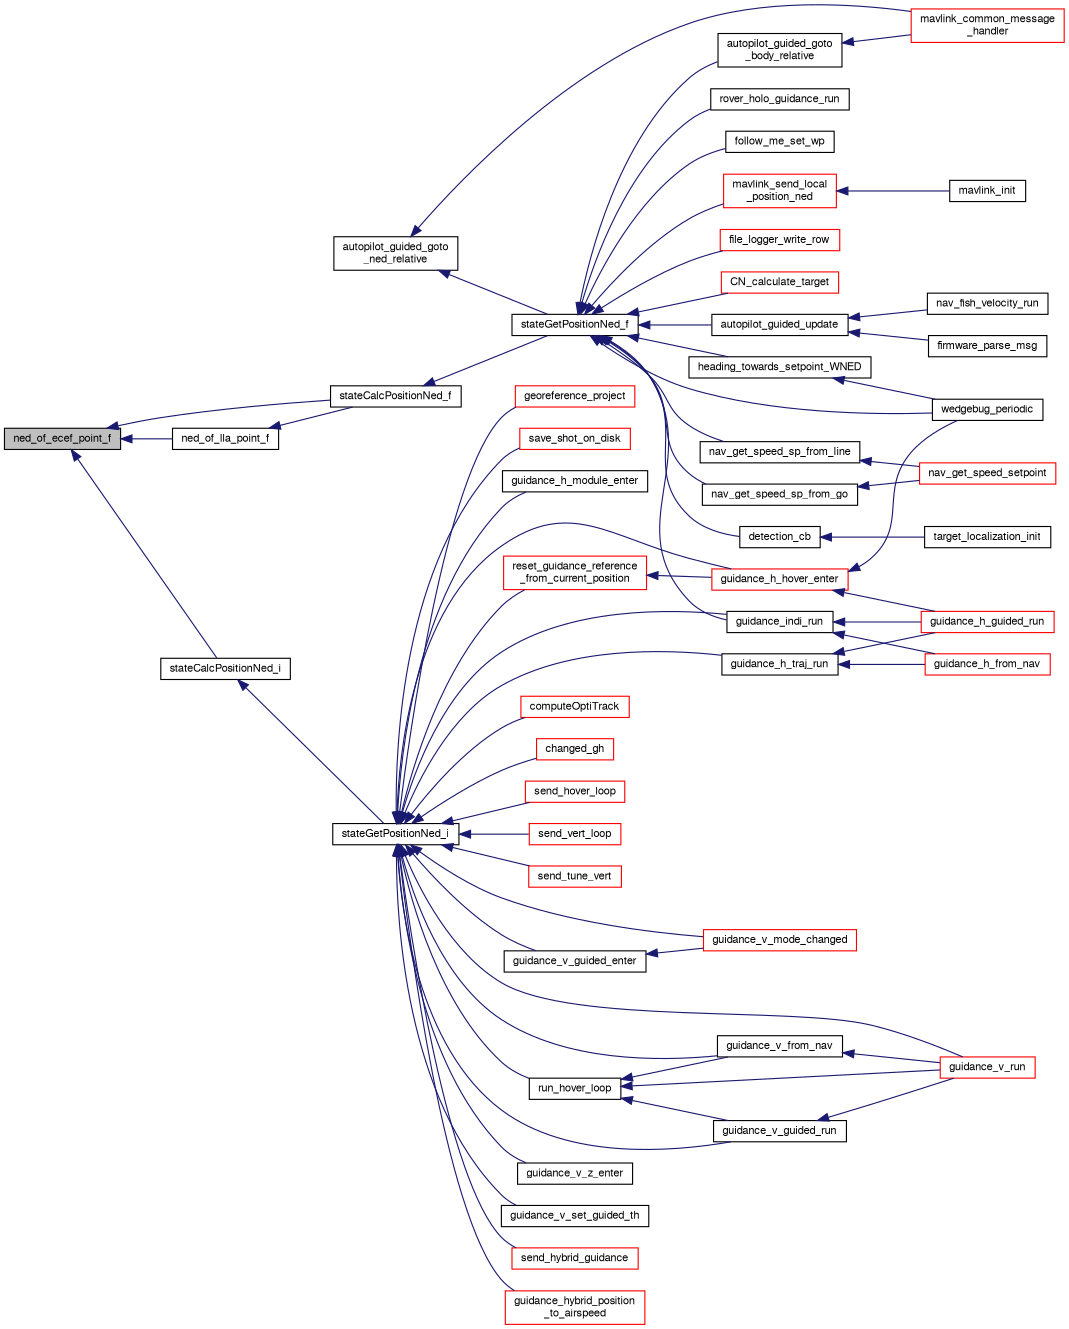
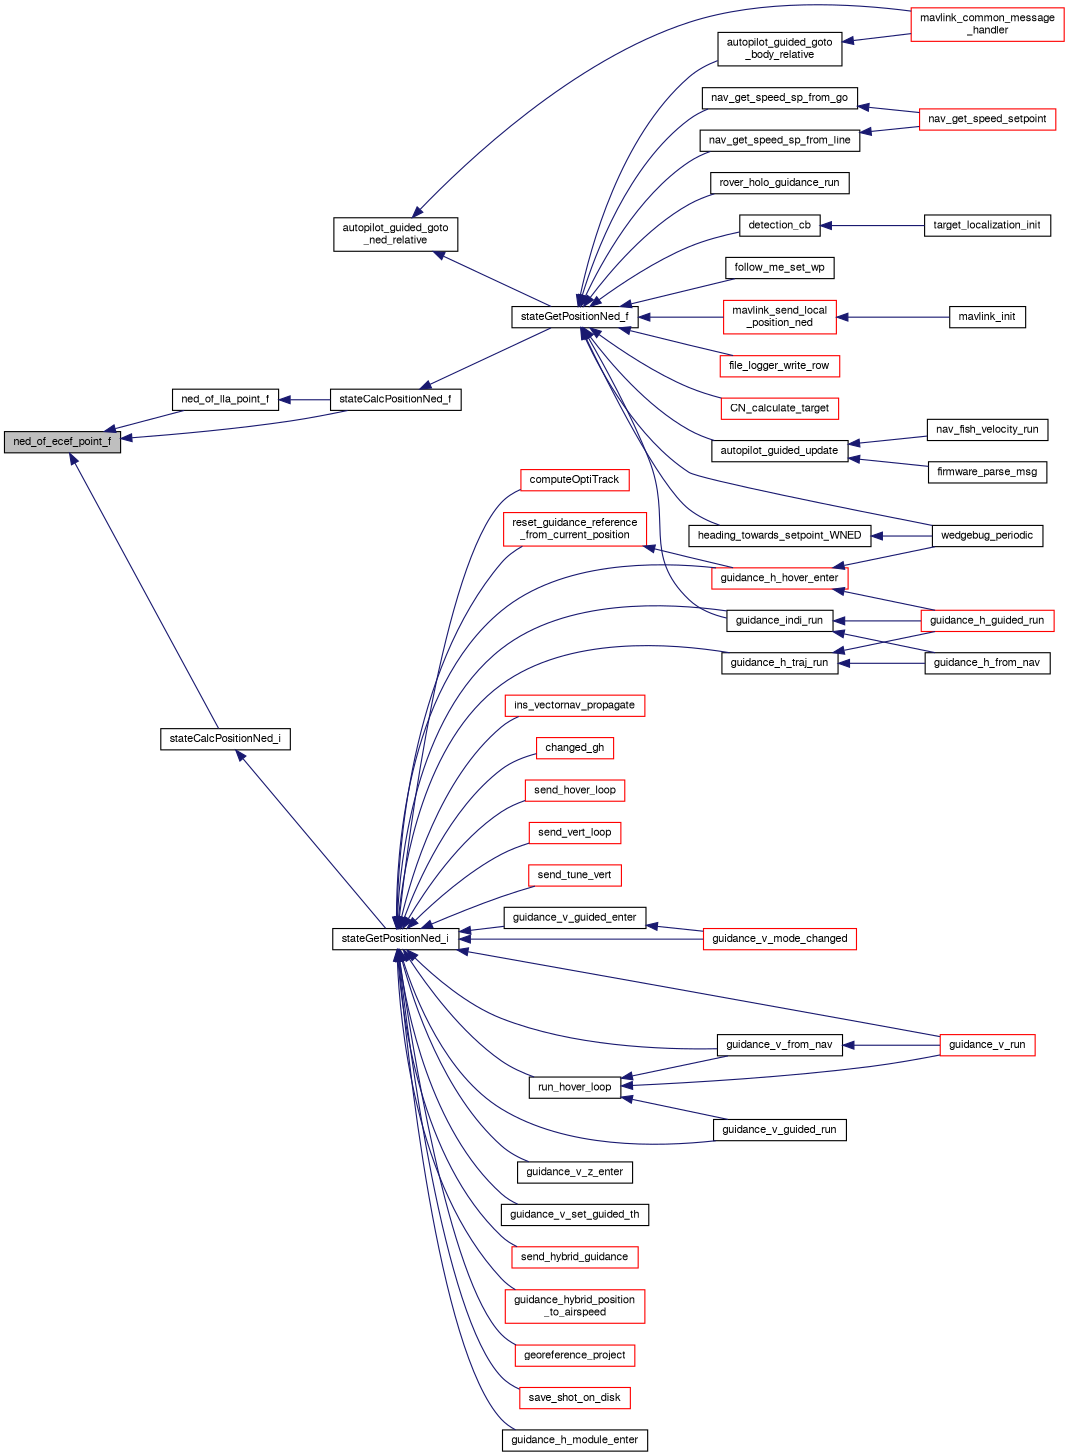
(988, 664) -> (988, 663)
none -> (575, 706)
(891, 1098) -> none
